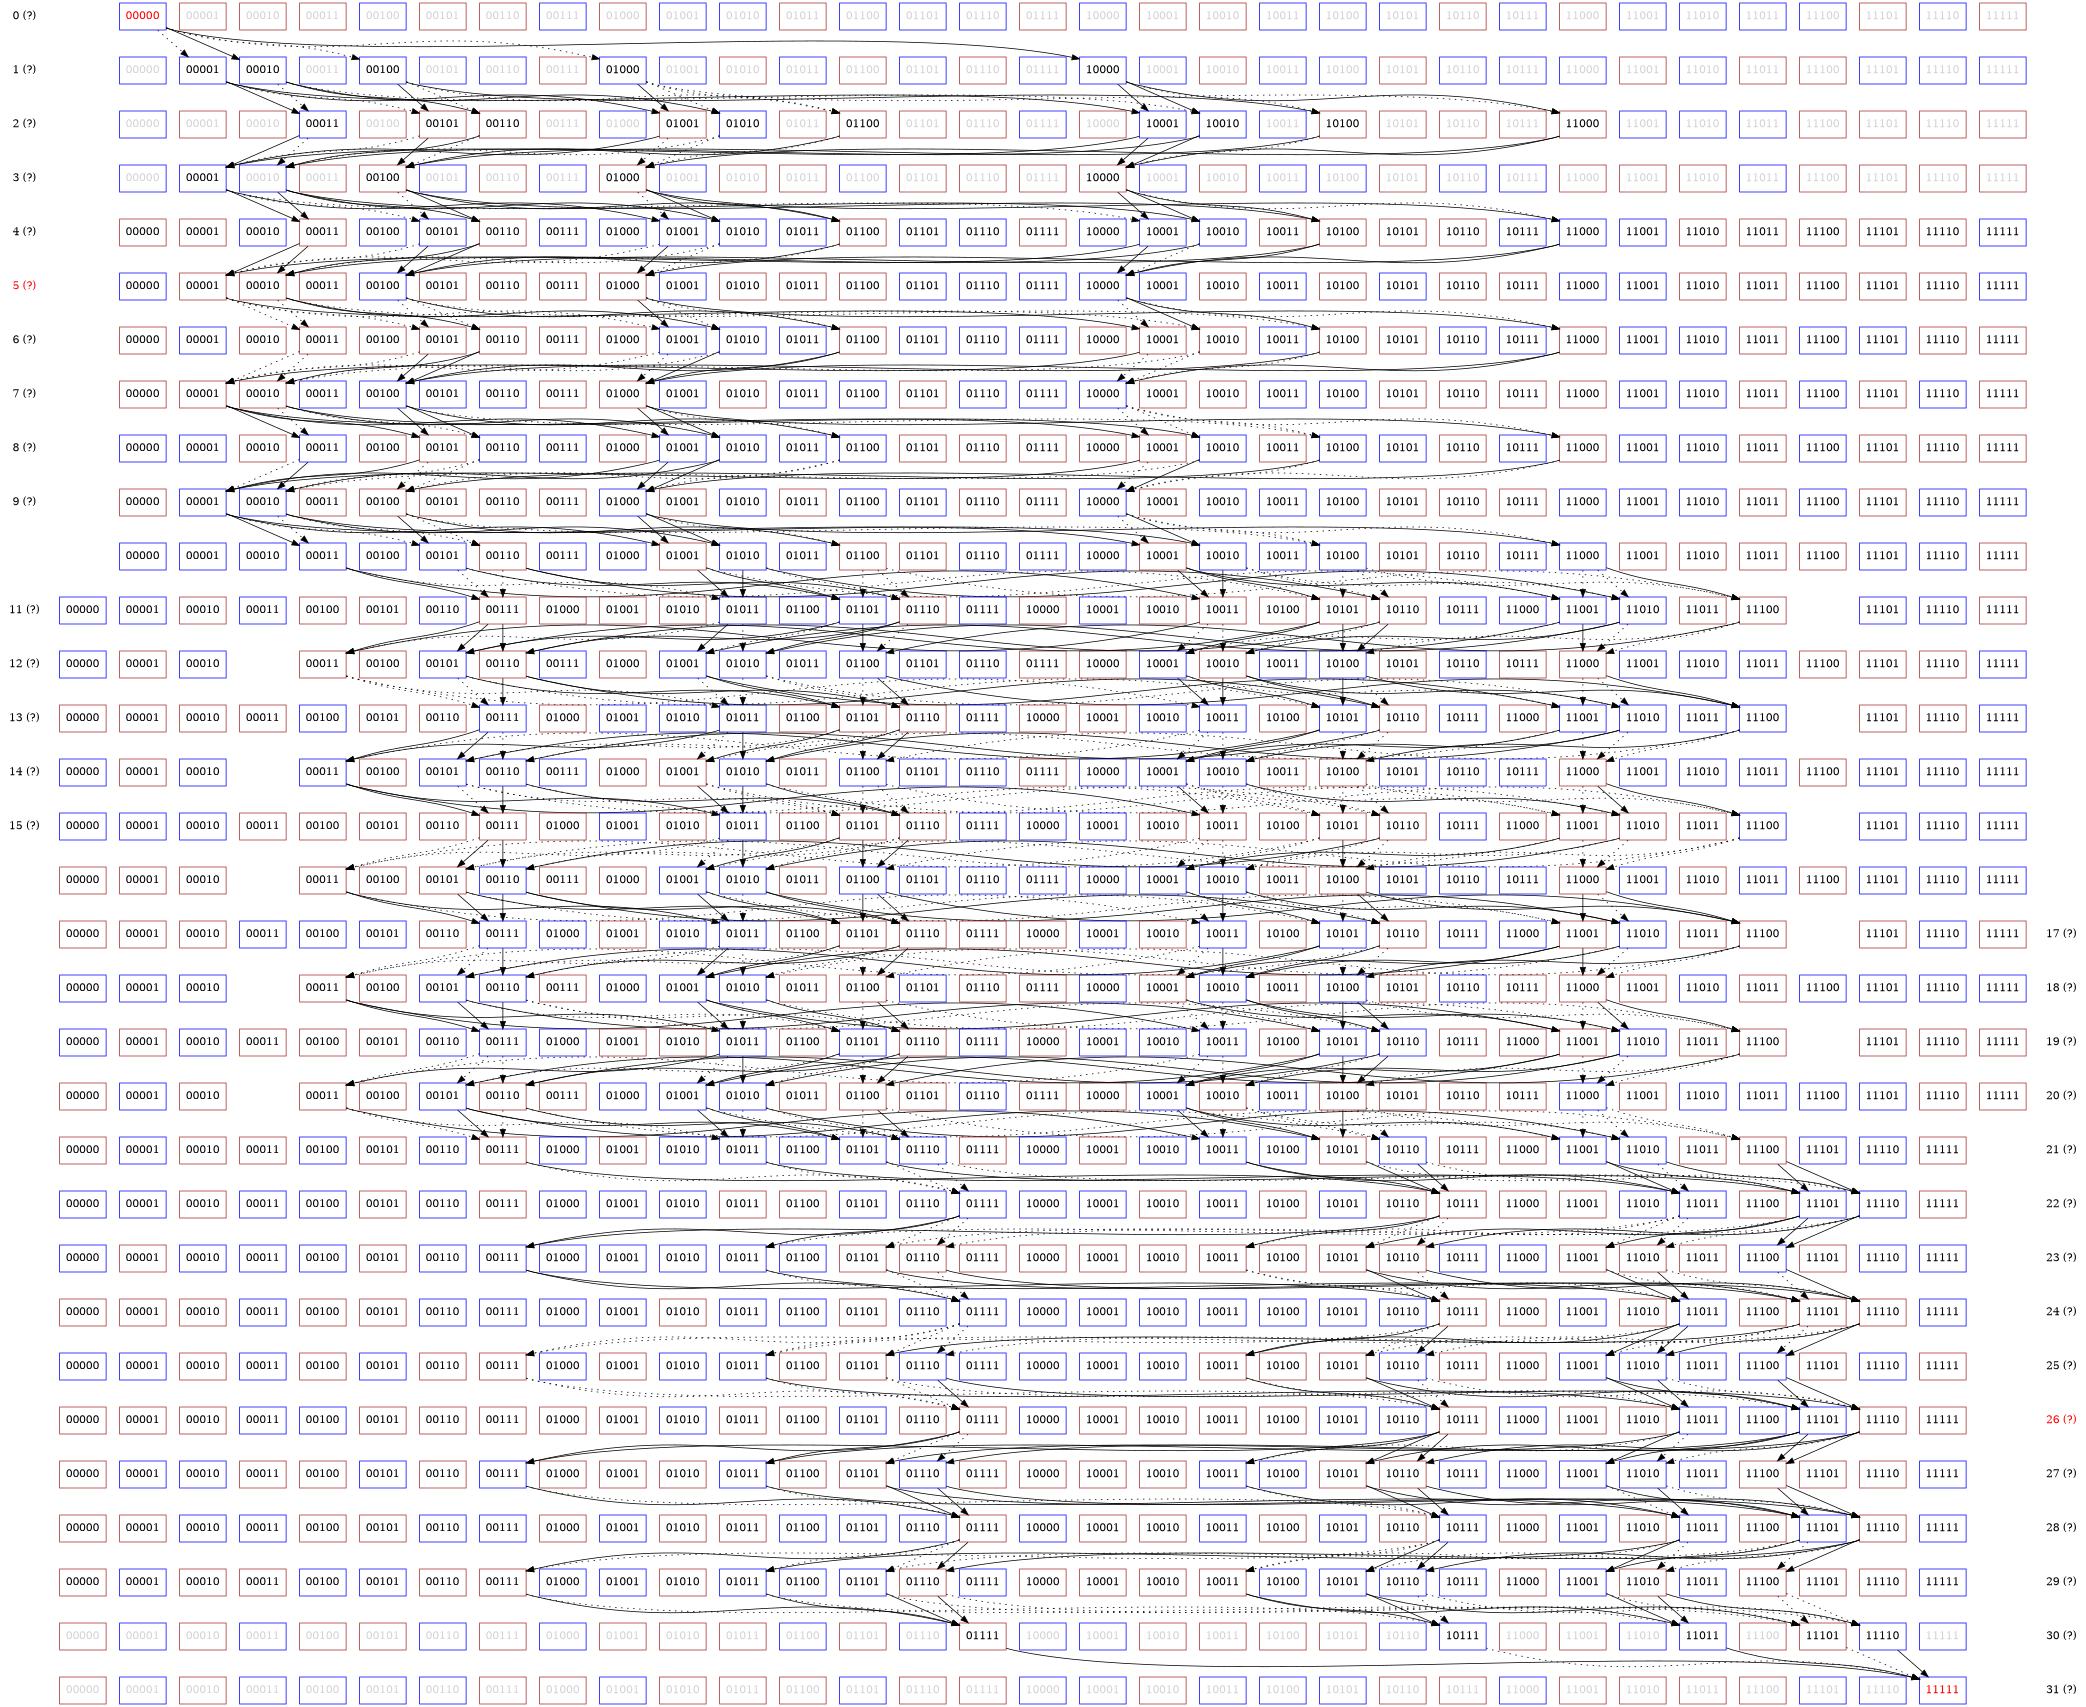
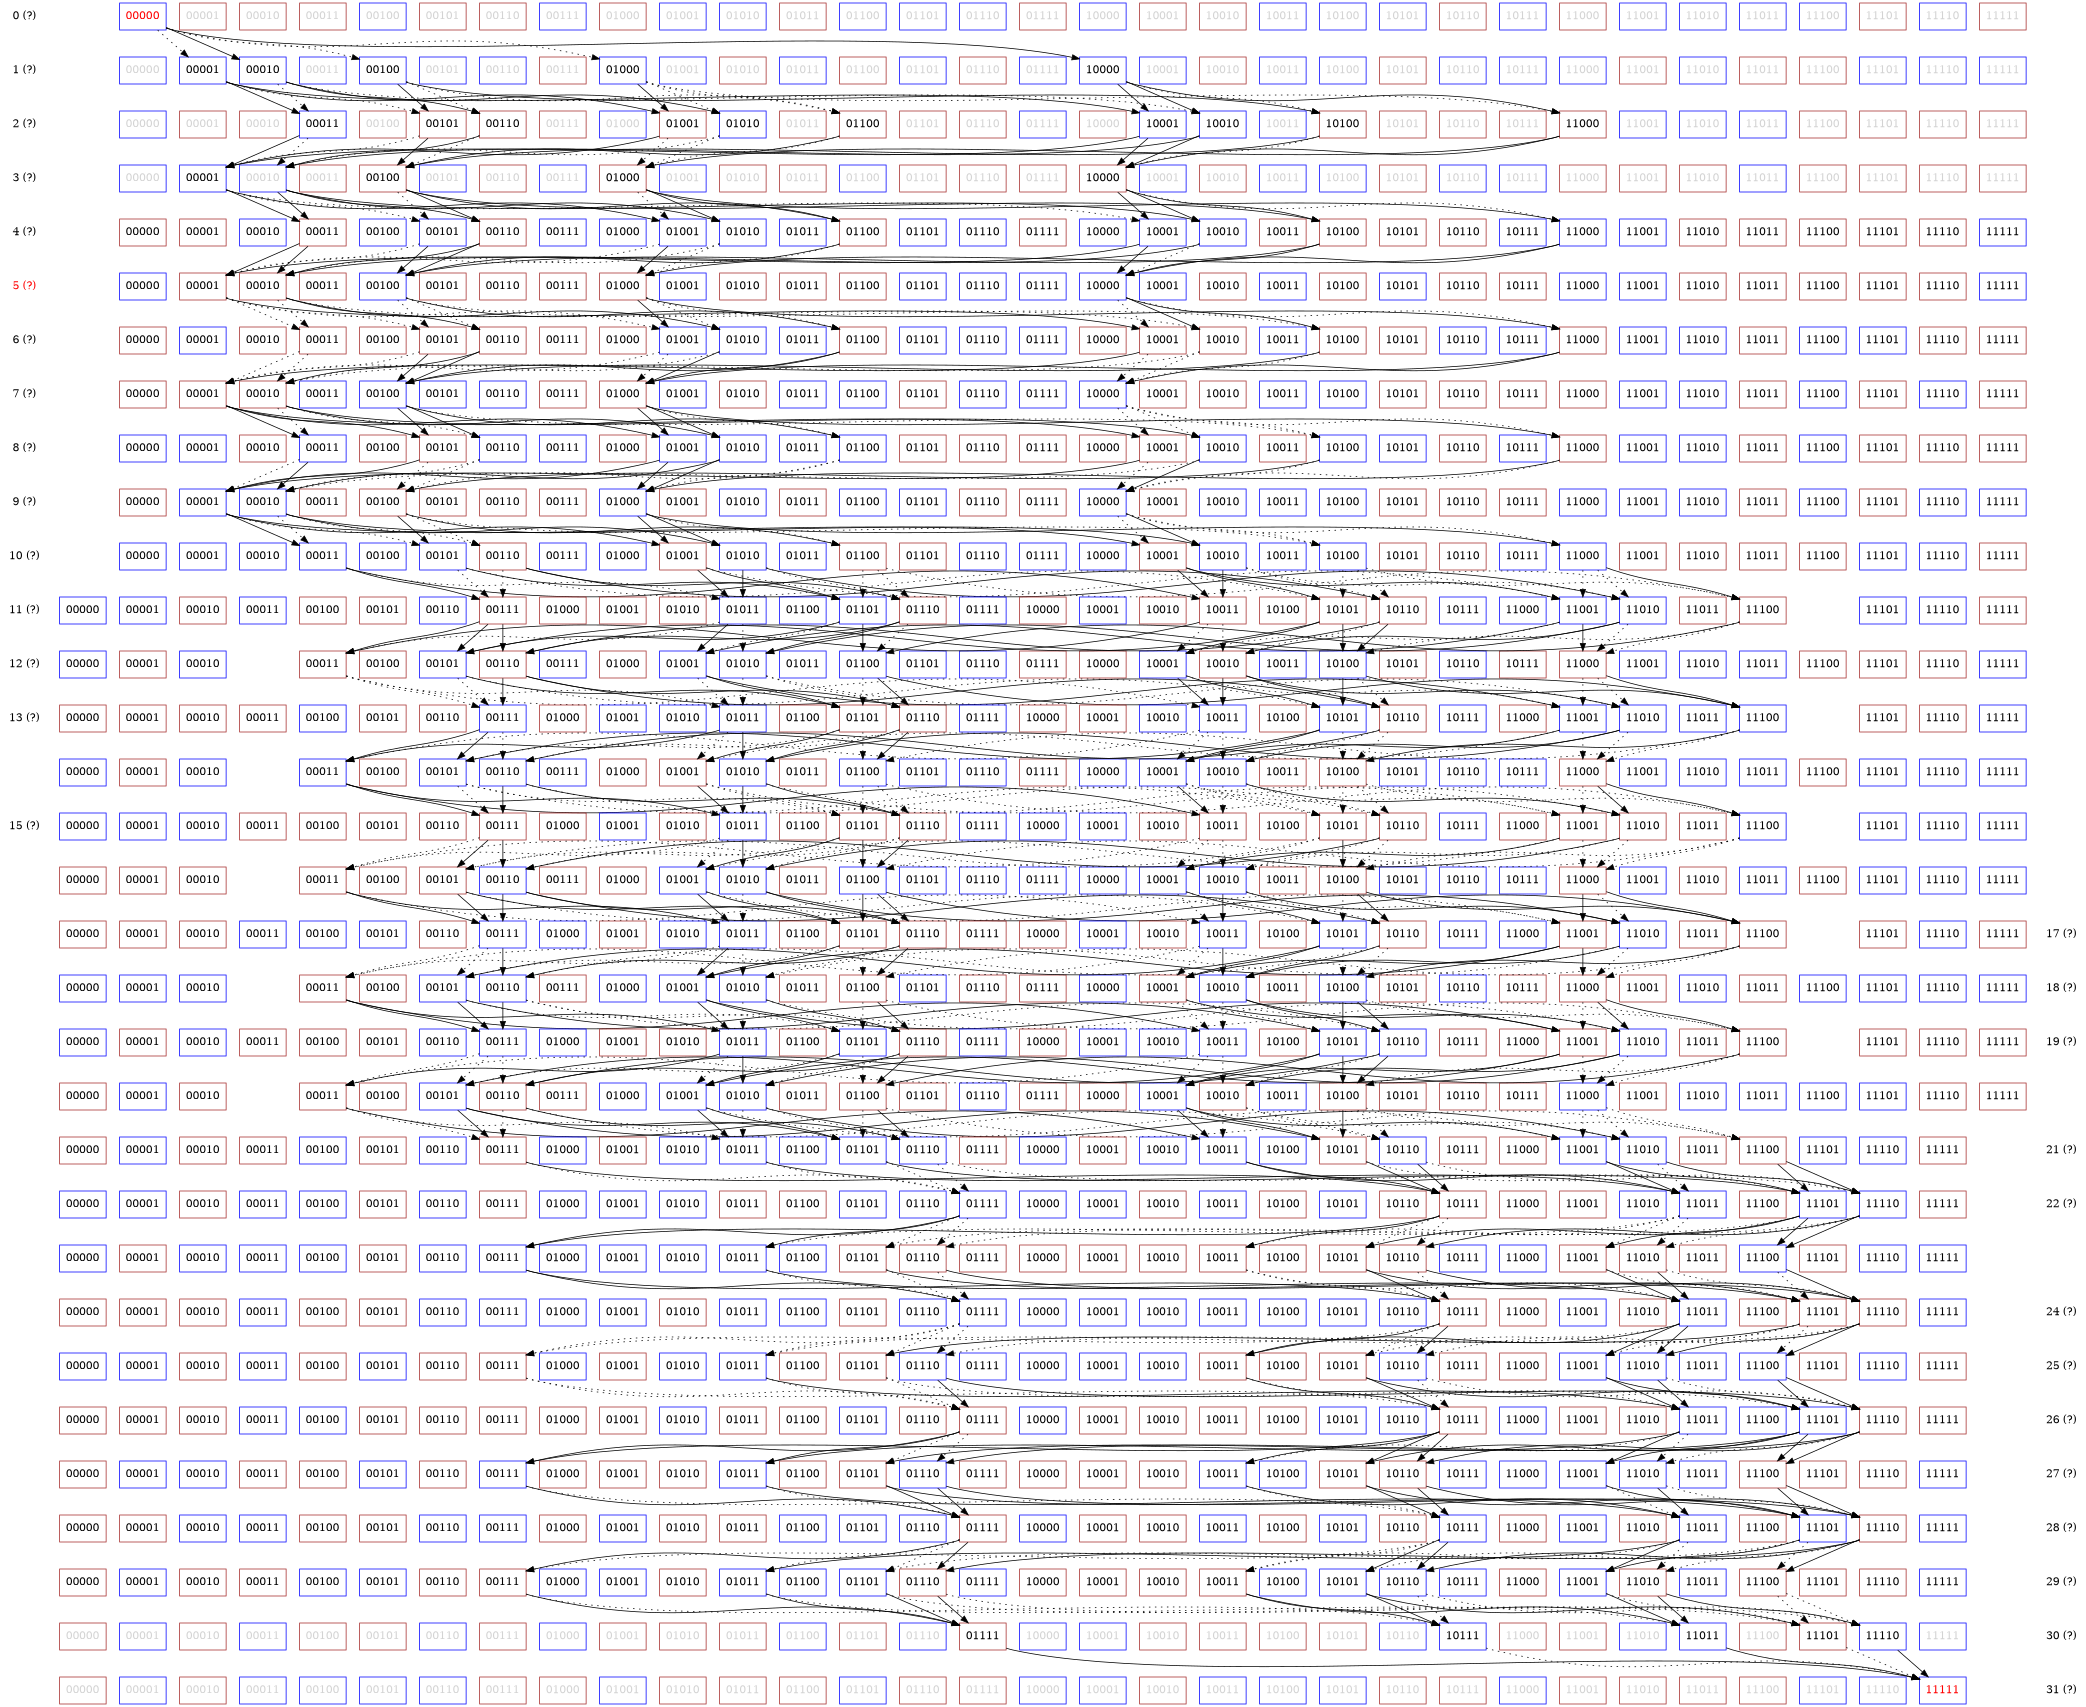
none -> (24, 556)
(24, 772) -> none
(2061, 1096) -> none
(2061, 1258) -> none
(2061, 1420) -> (2061, 1420)
